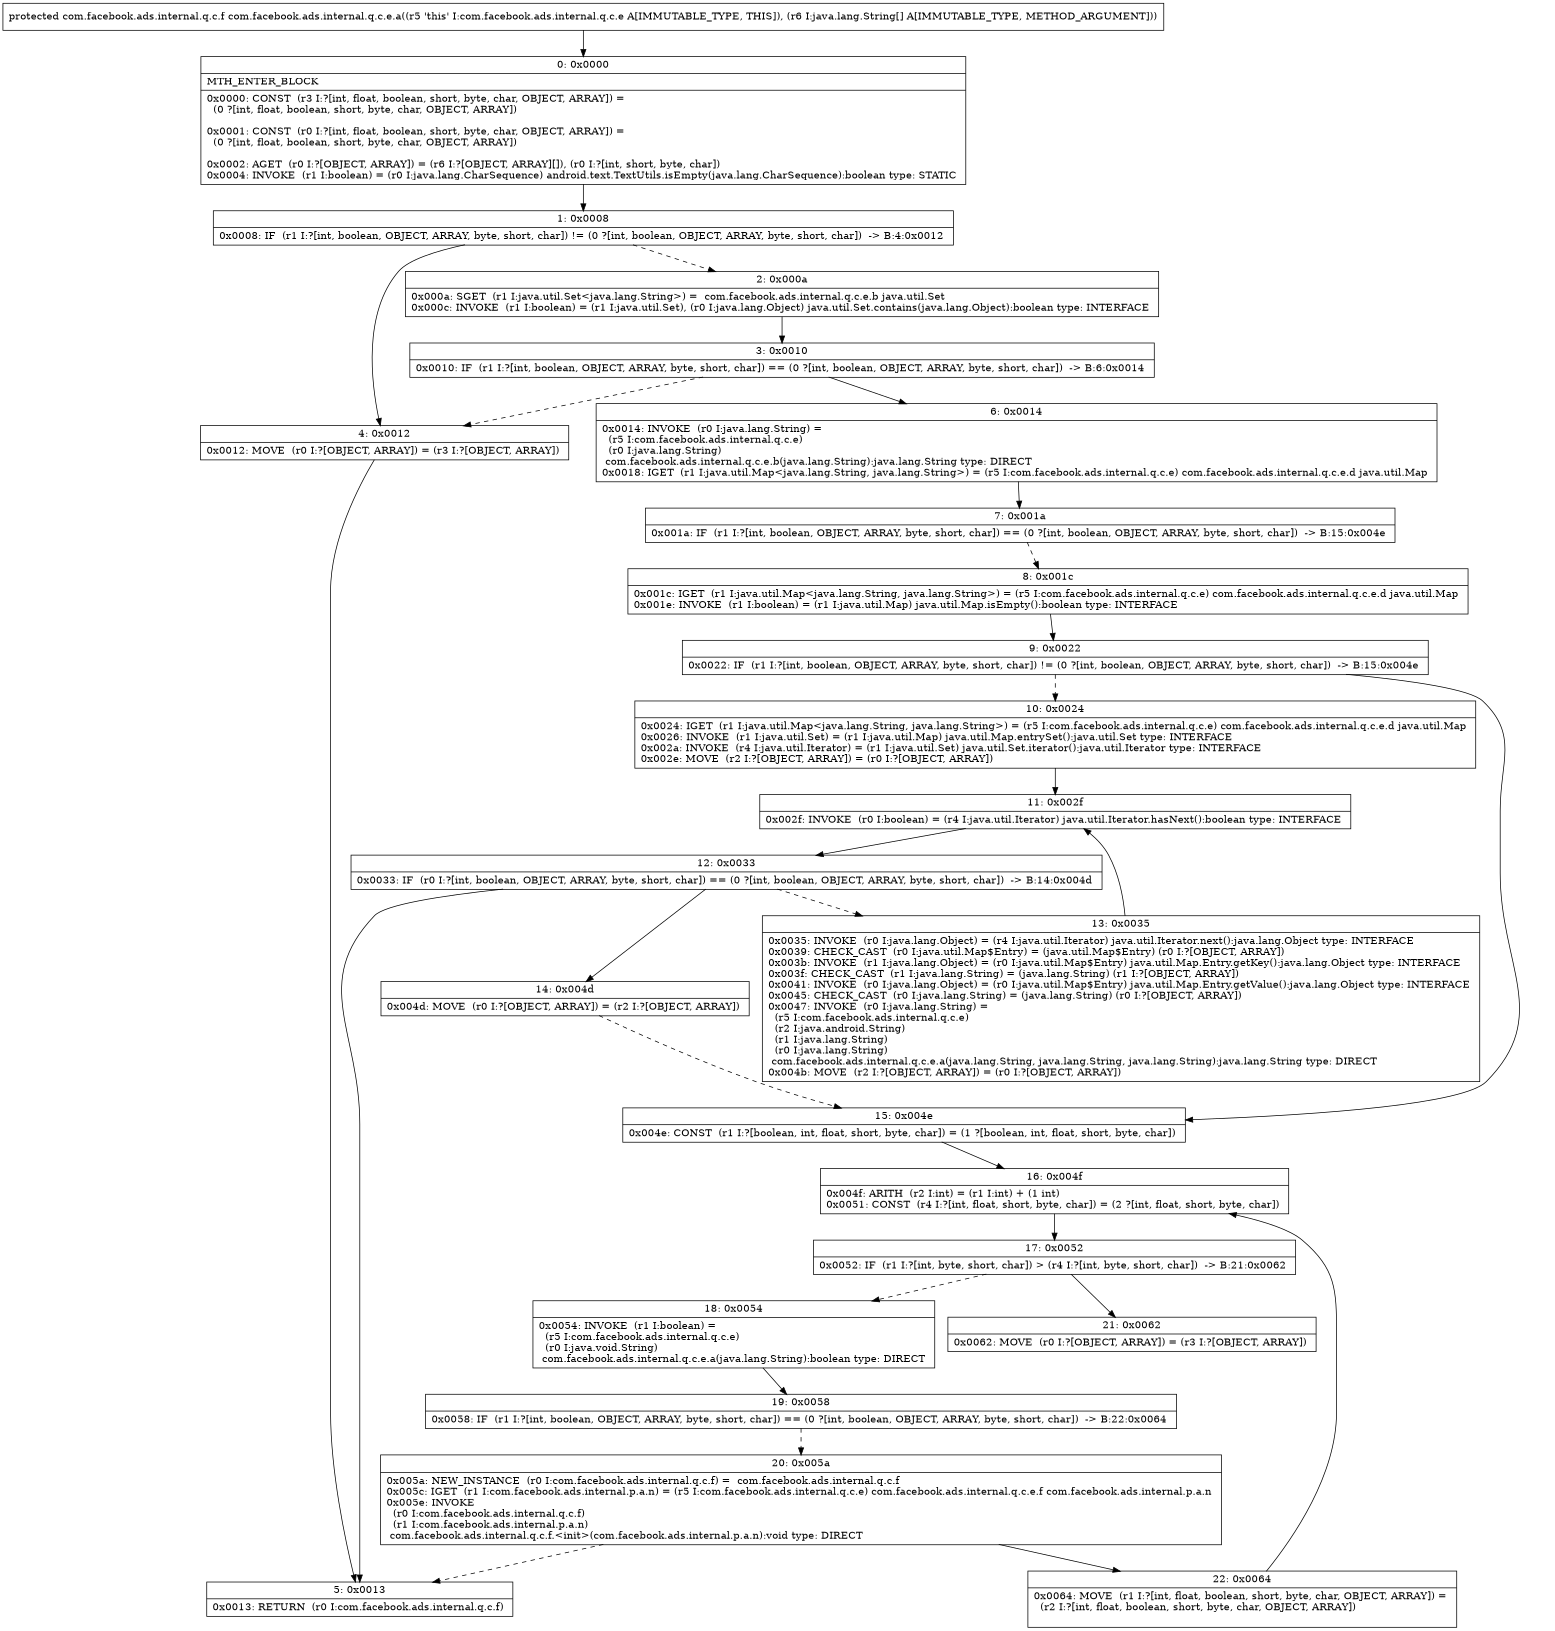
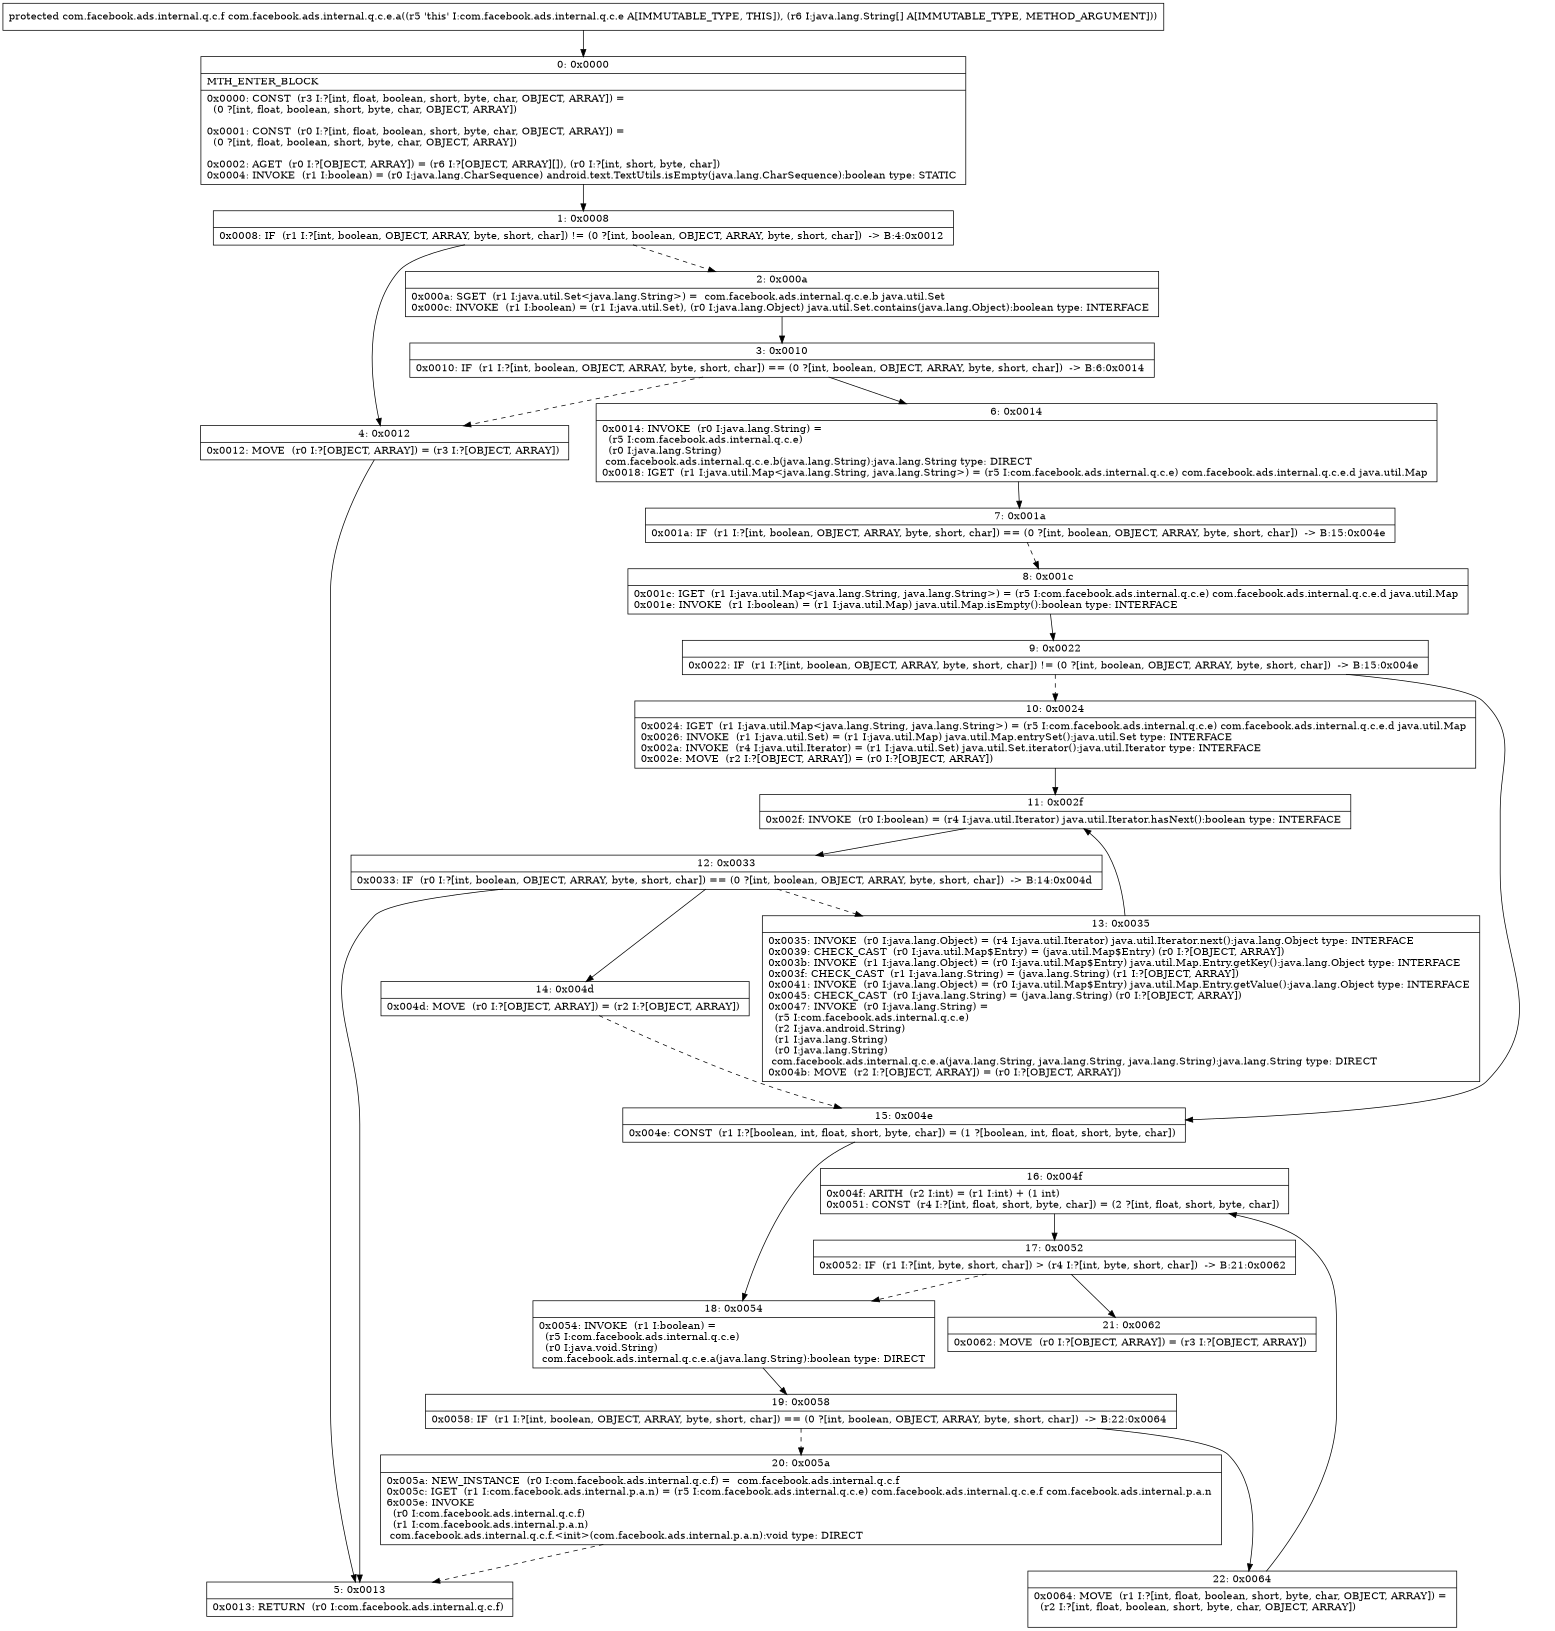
(970, 1154) -> (785, 1206)
(434, 1503) -> (434, 1503)
(1056, 1557) -> (1220, 1450)
